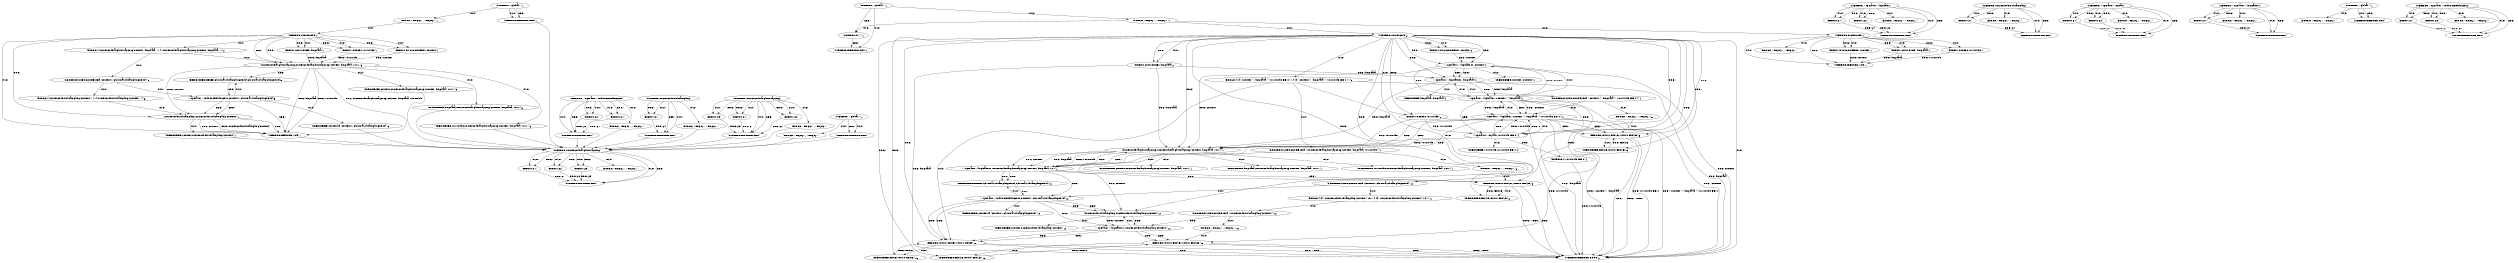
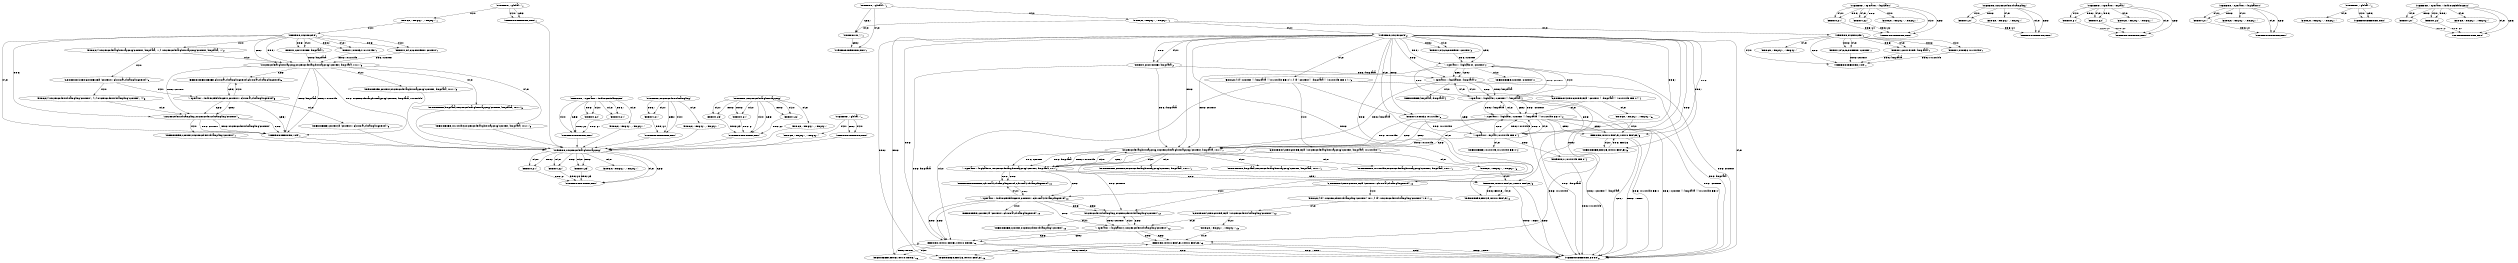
(1193, 221) -> (1193, 221)
